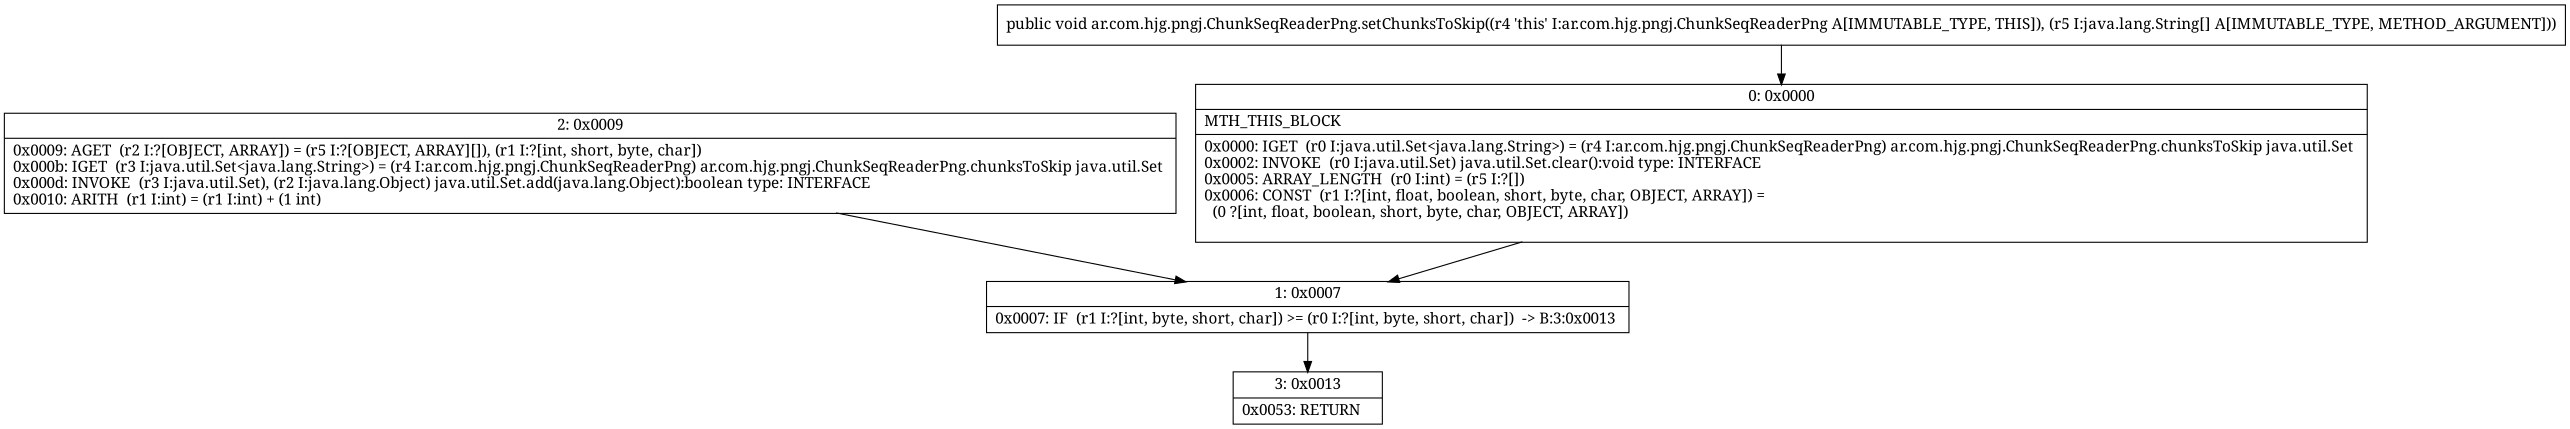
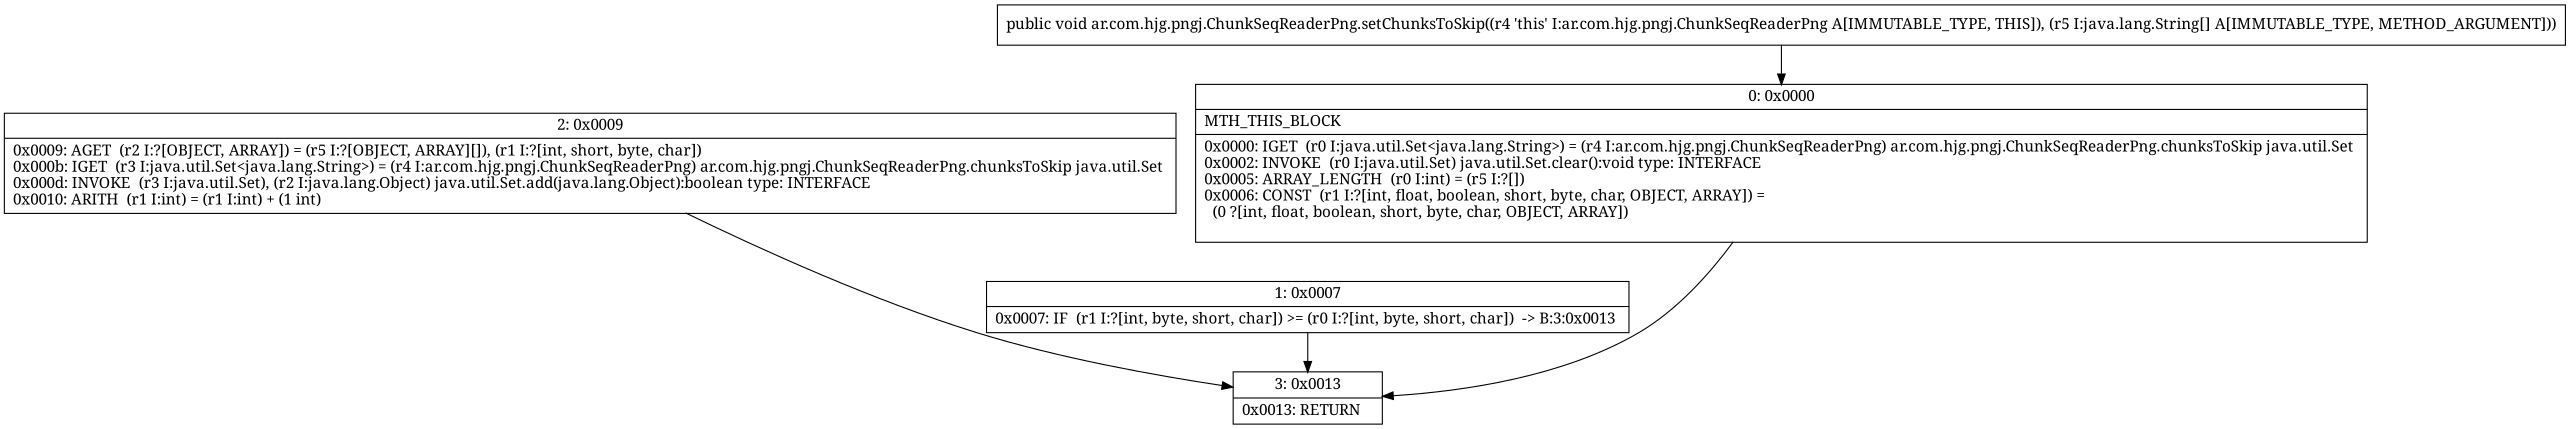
(1006, 246) -> (946, 323)
(1460, 260) -> (1583, 359)
(1308, 411) -> (1308, 411)
